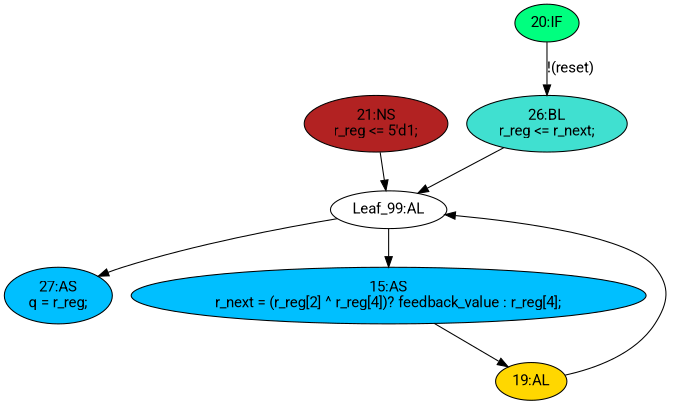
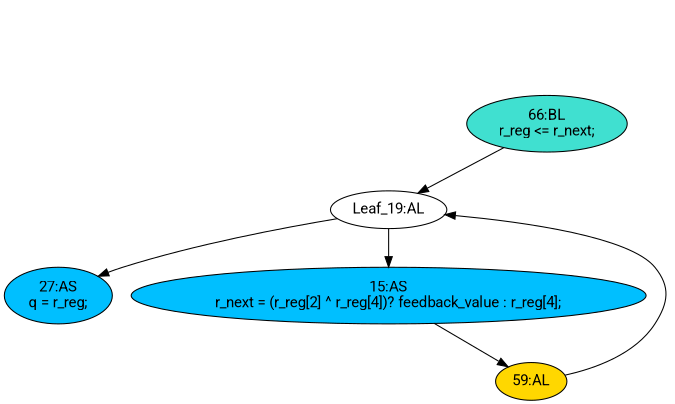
(547, 23) -> none
(376, 124) -> none
(547, 124) -> (547, 124)
(389, 210) -> (389, 210)
(531, 381) -> (531, 381)
